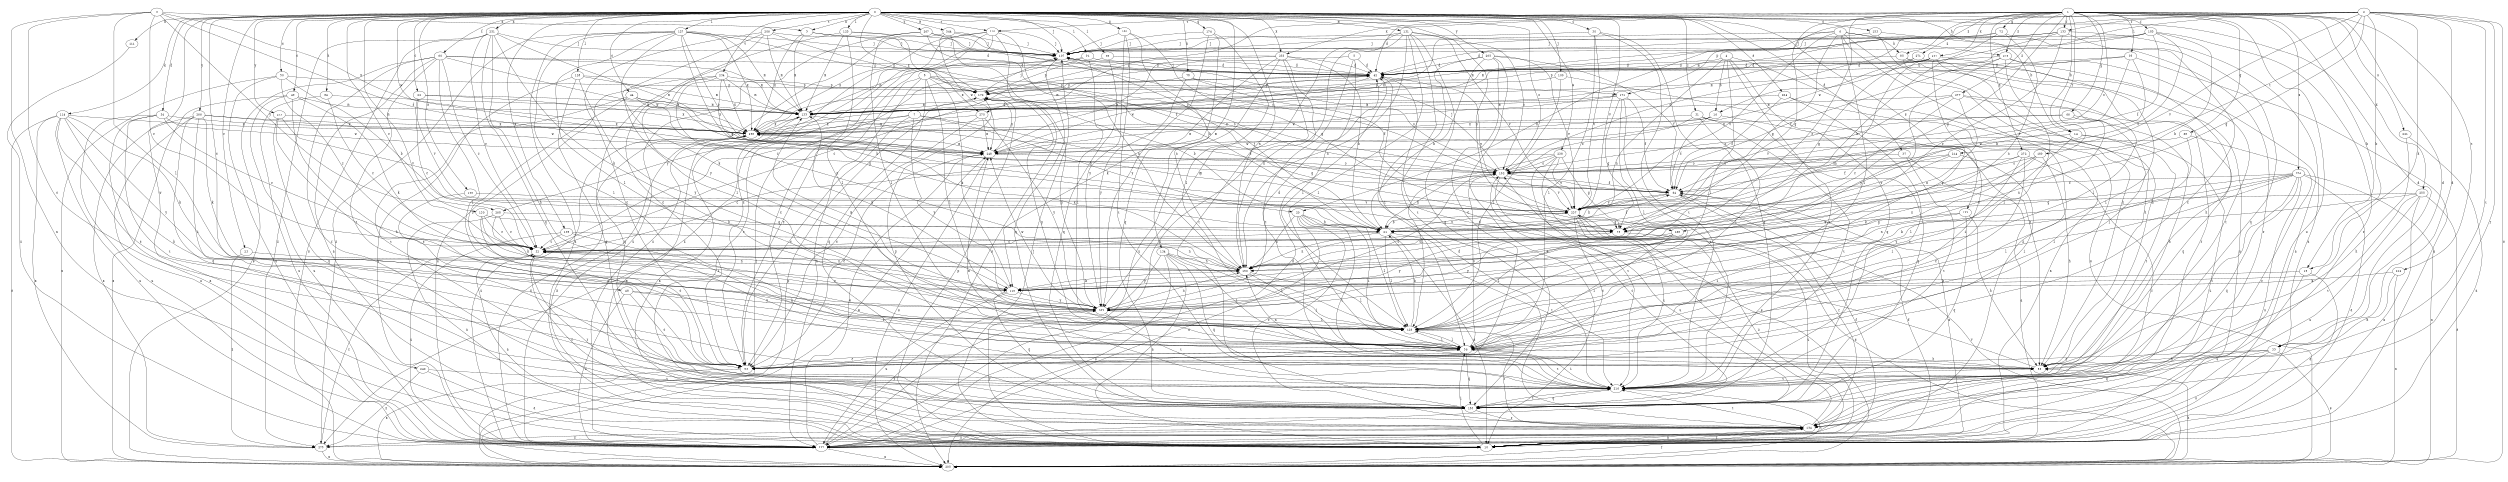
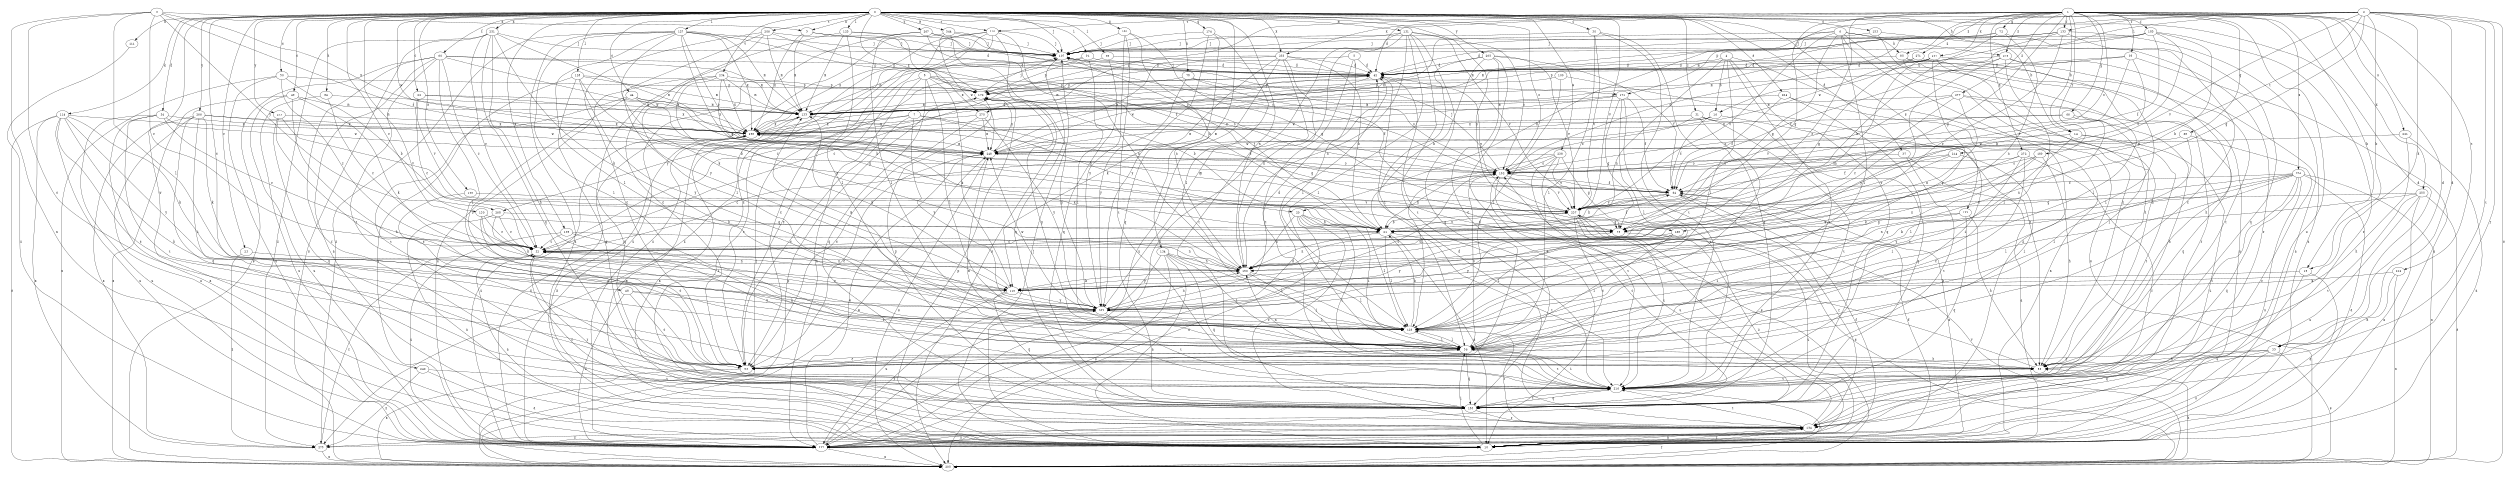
(1238, 15) -> none
none -> (1418, 148)
none -> (948, 186)
